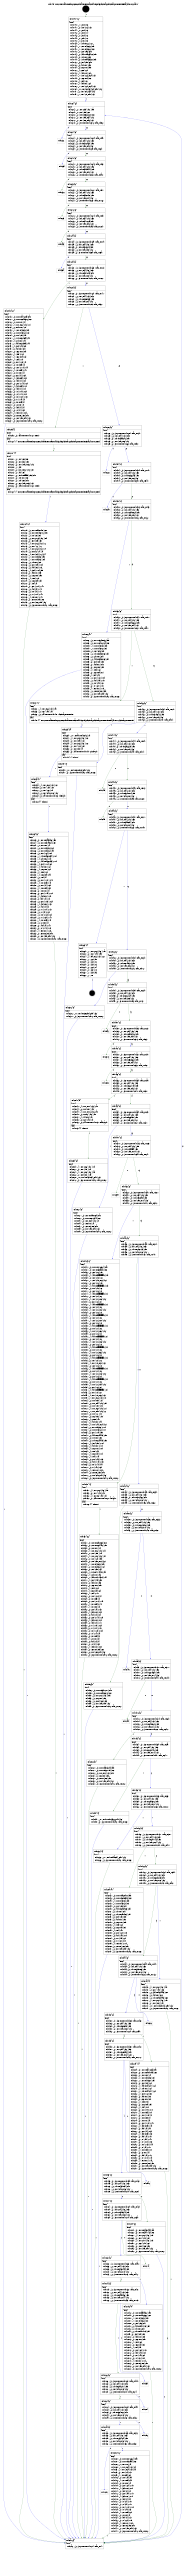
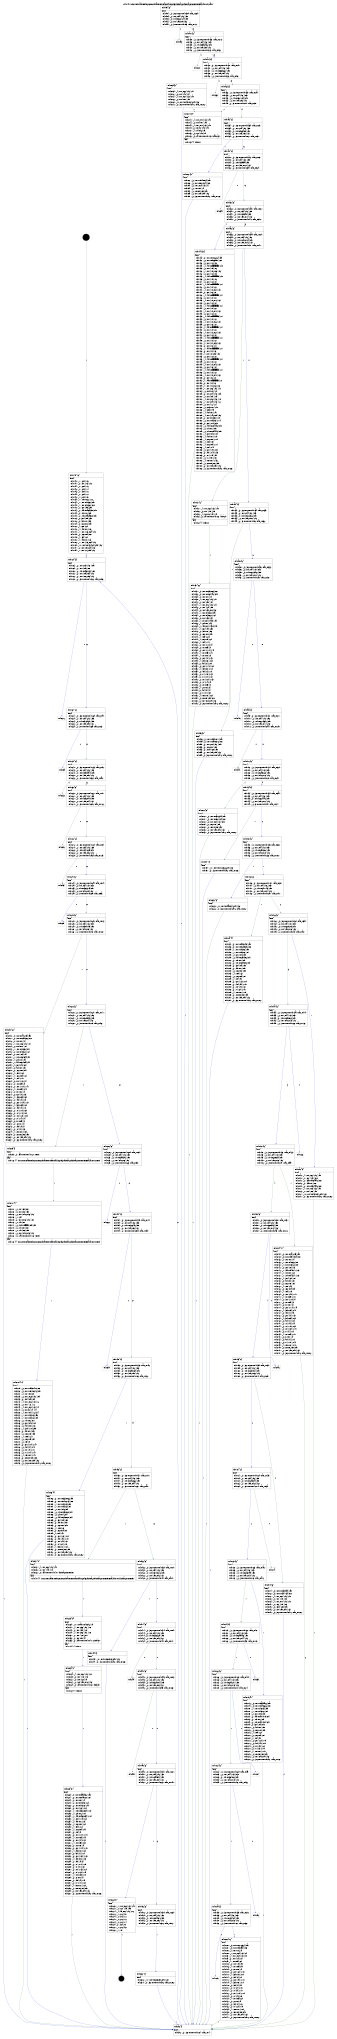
(127, 976) -> none
(89, 1145) -> (193, 109)
